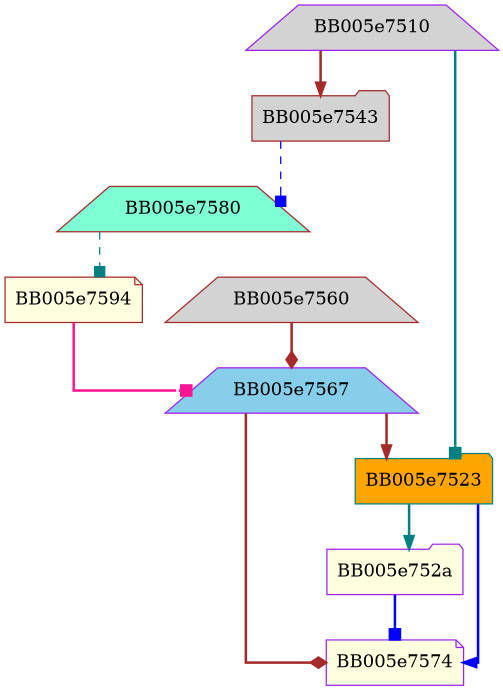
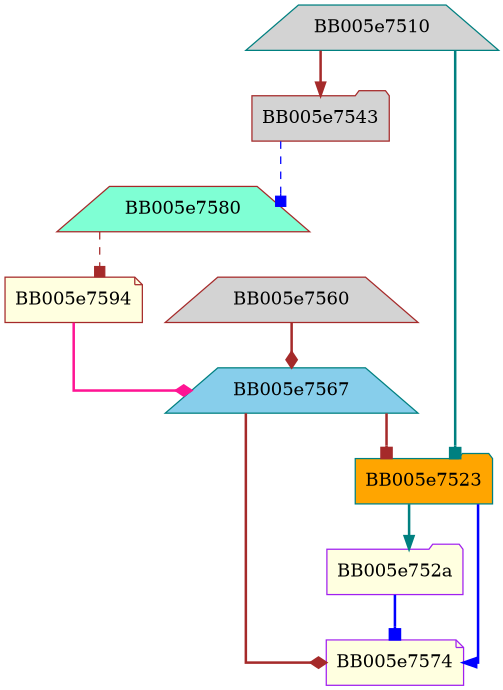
(372, 28) -> (372, 28)
(100, 248) -> (100, 248)
(91, 391) -> (91, 391)
(292, 391) -> (292, 391)
(387, 429) -> (387, 429)
